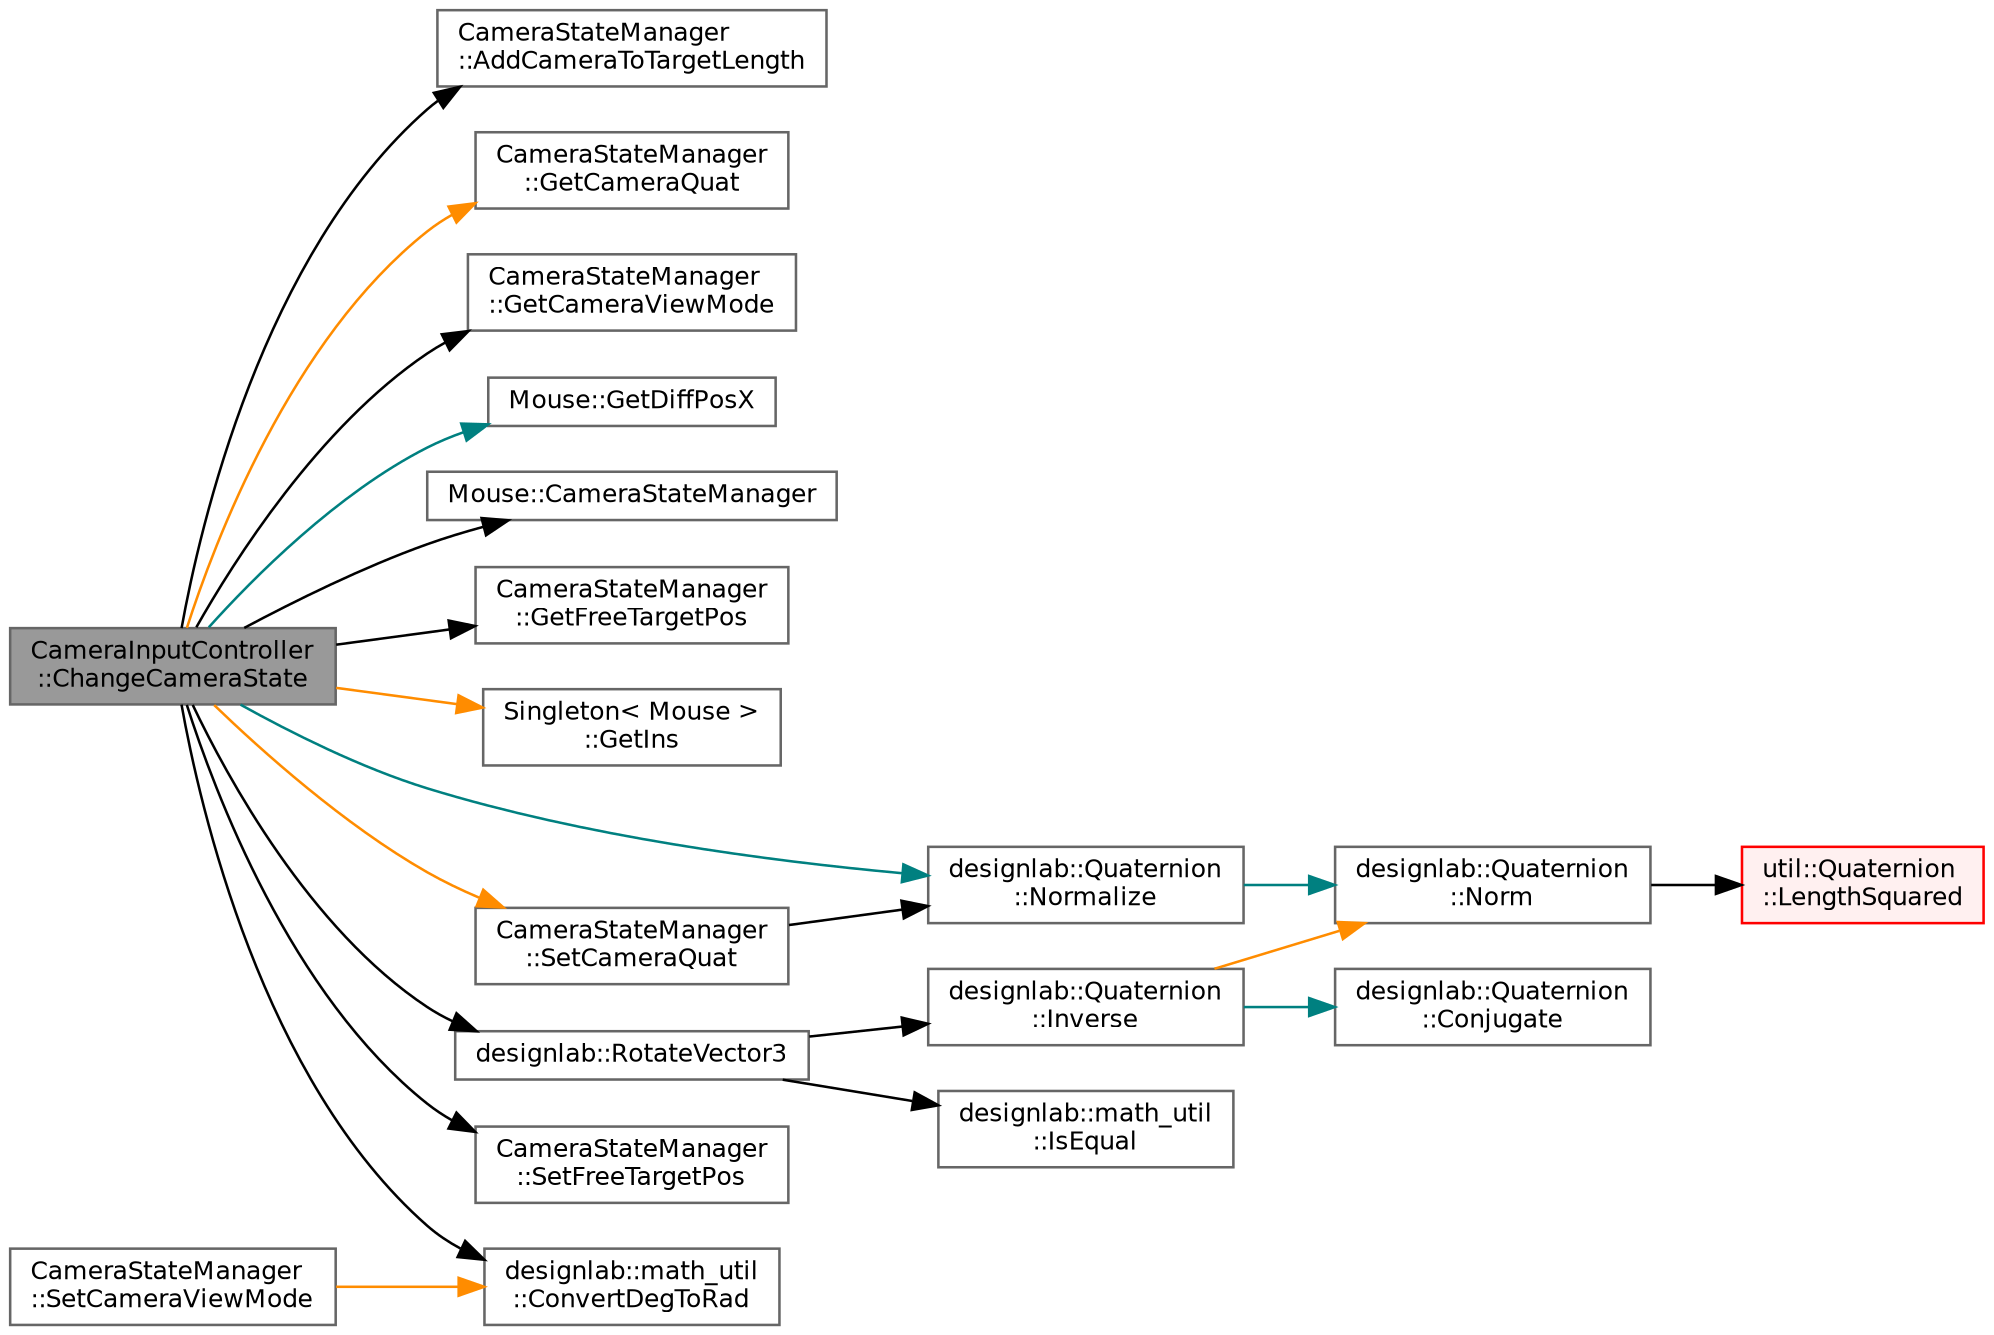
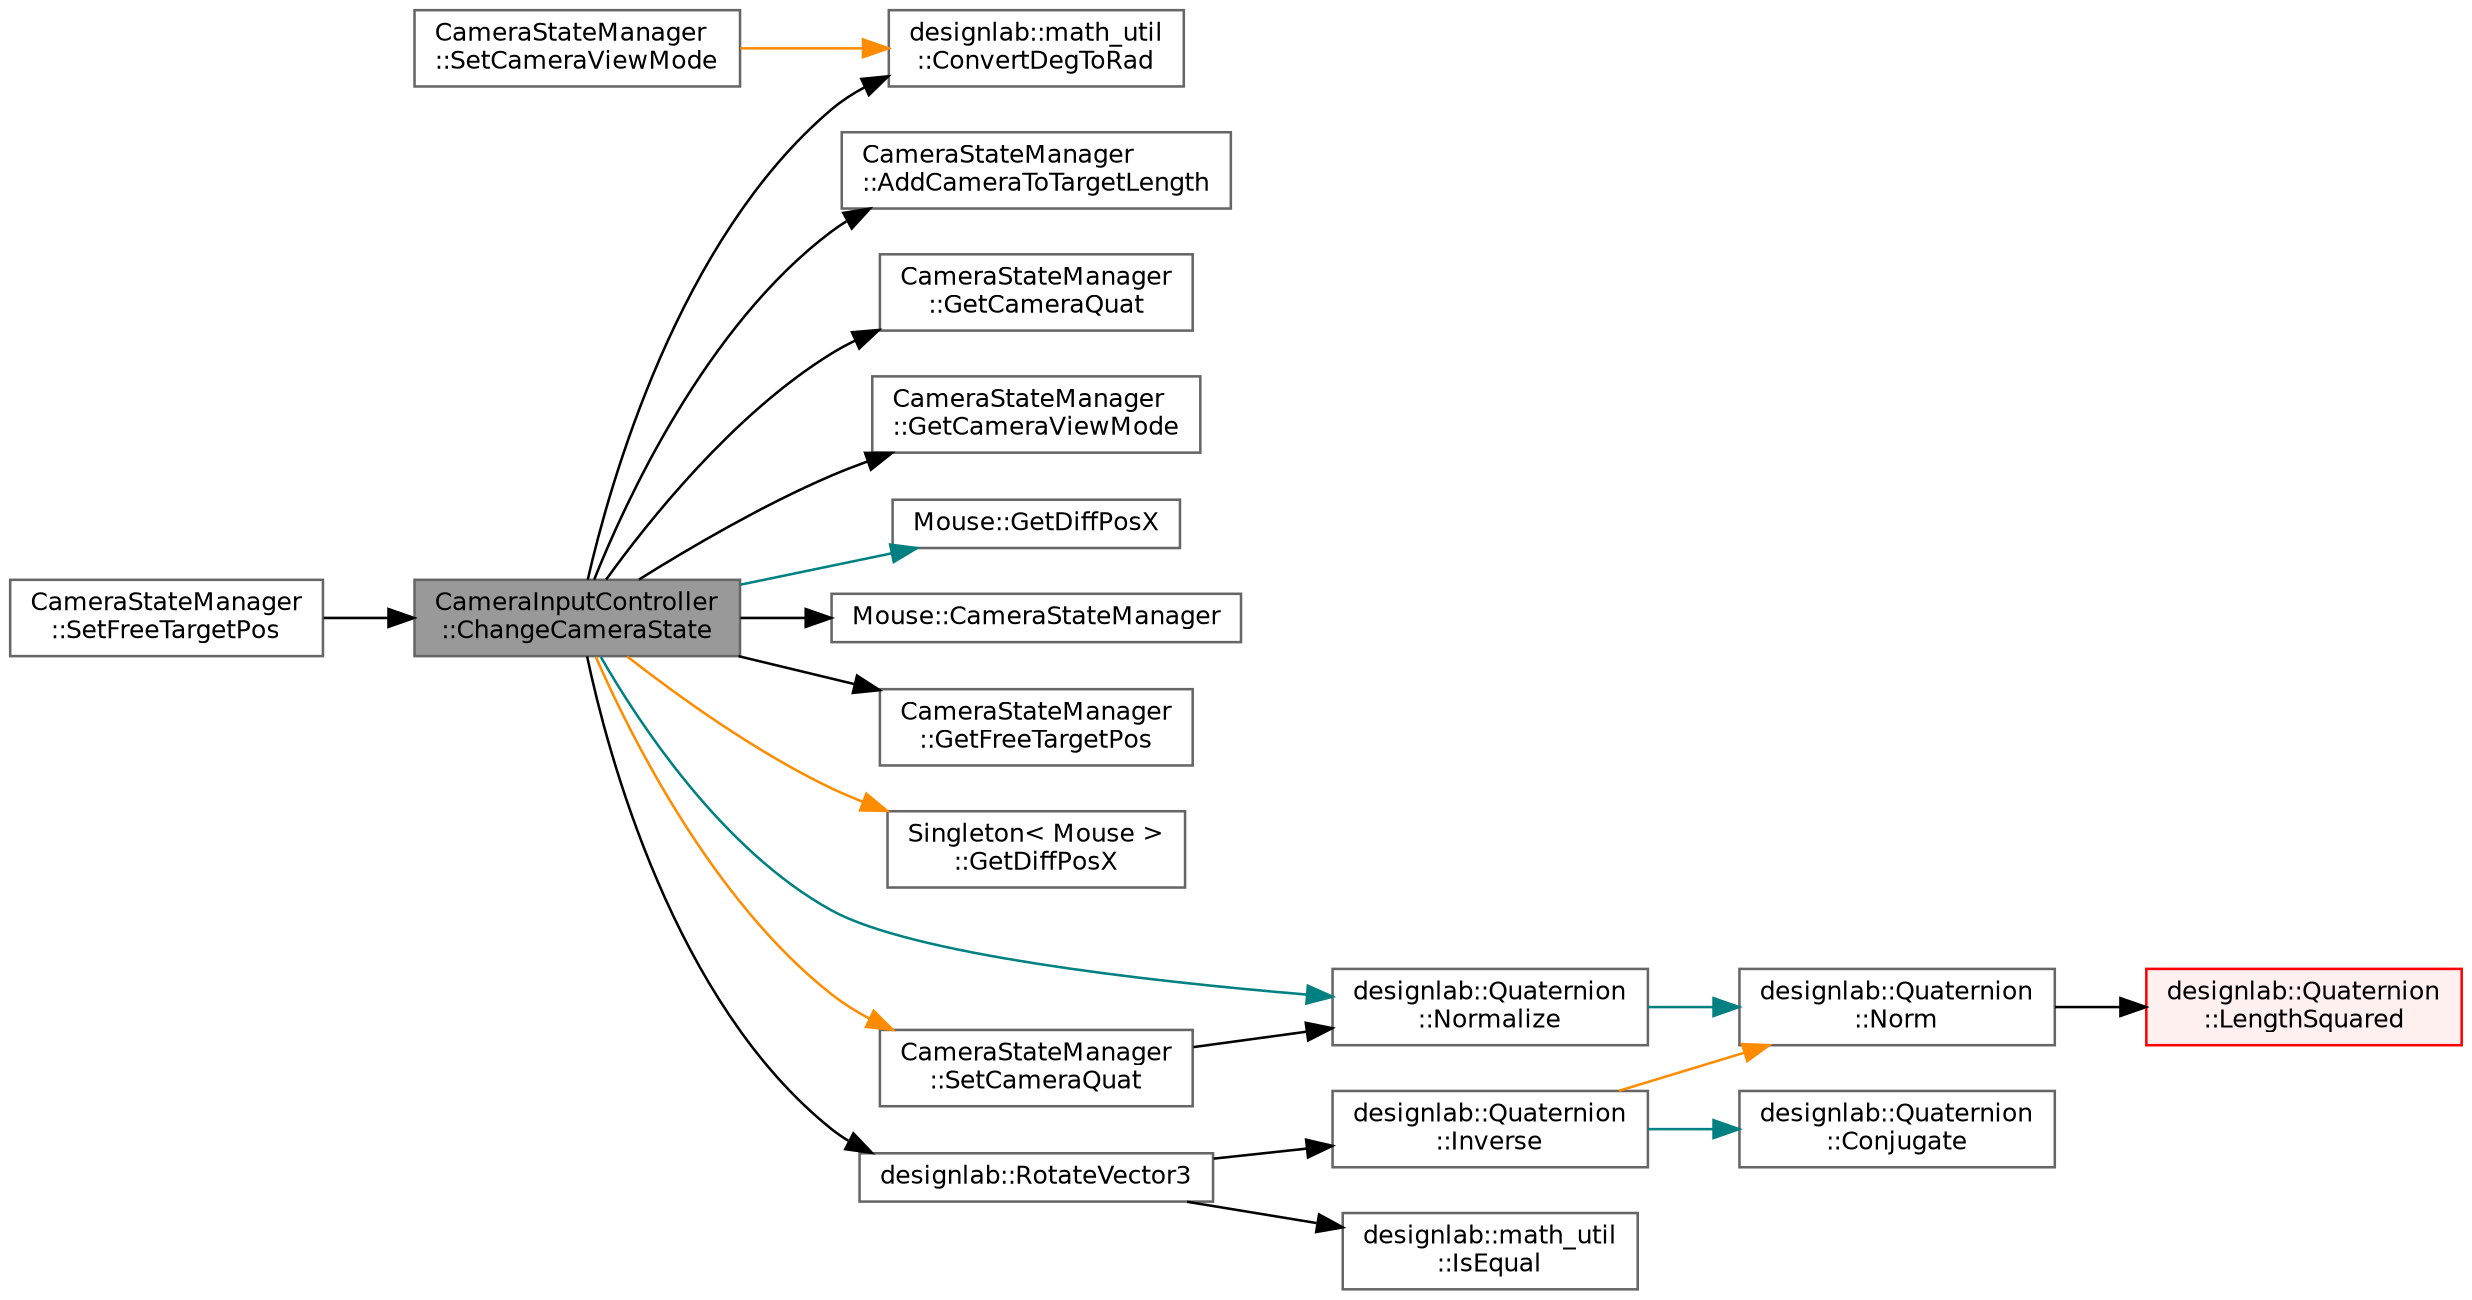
(288, 400) -> (718, 447)
(632, 727) -> (1036, 849)
(1863, 885) -> (2304, 1007)
(288, 934) -> (356, 618)
